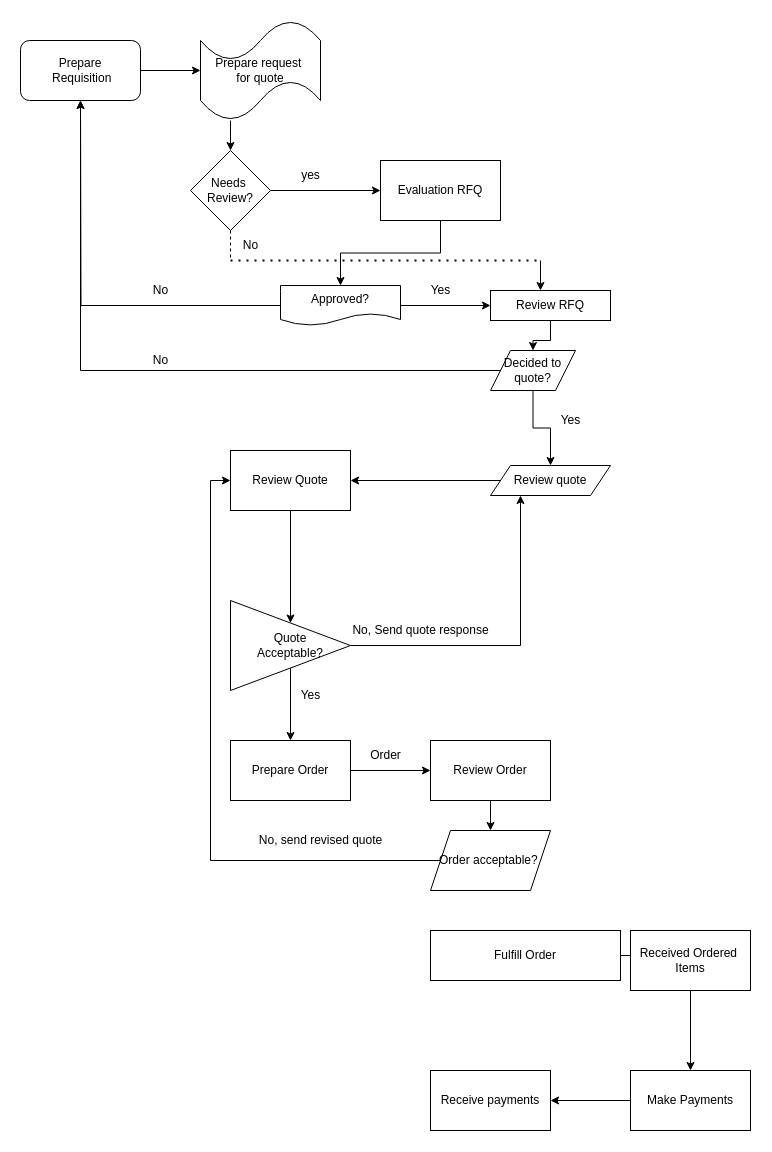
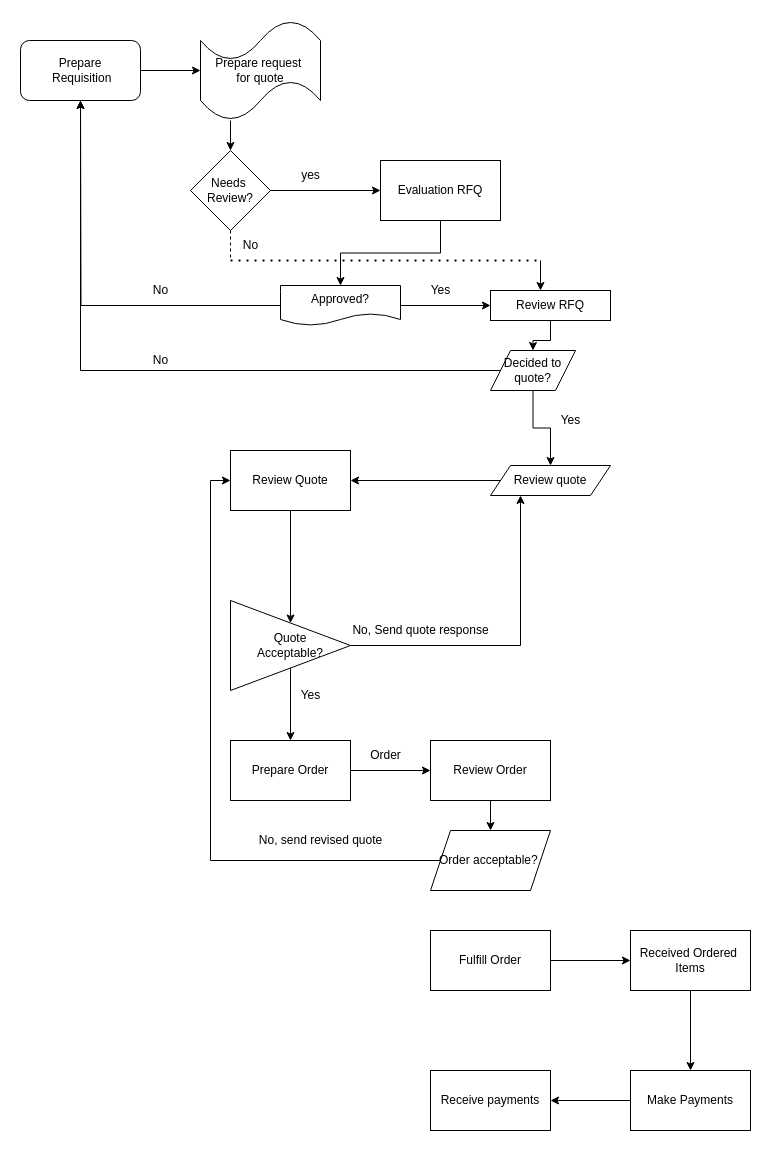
(526, 956) -> (491, 961)
